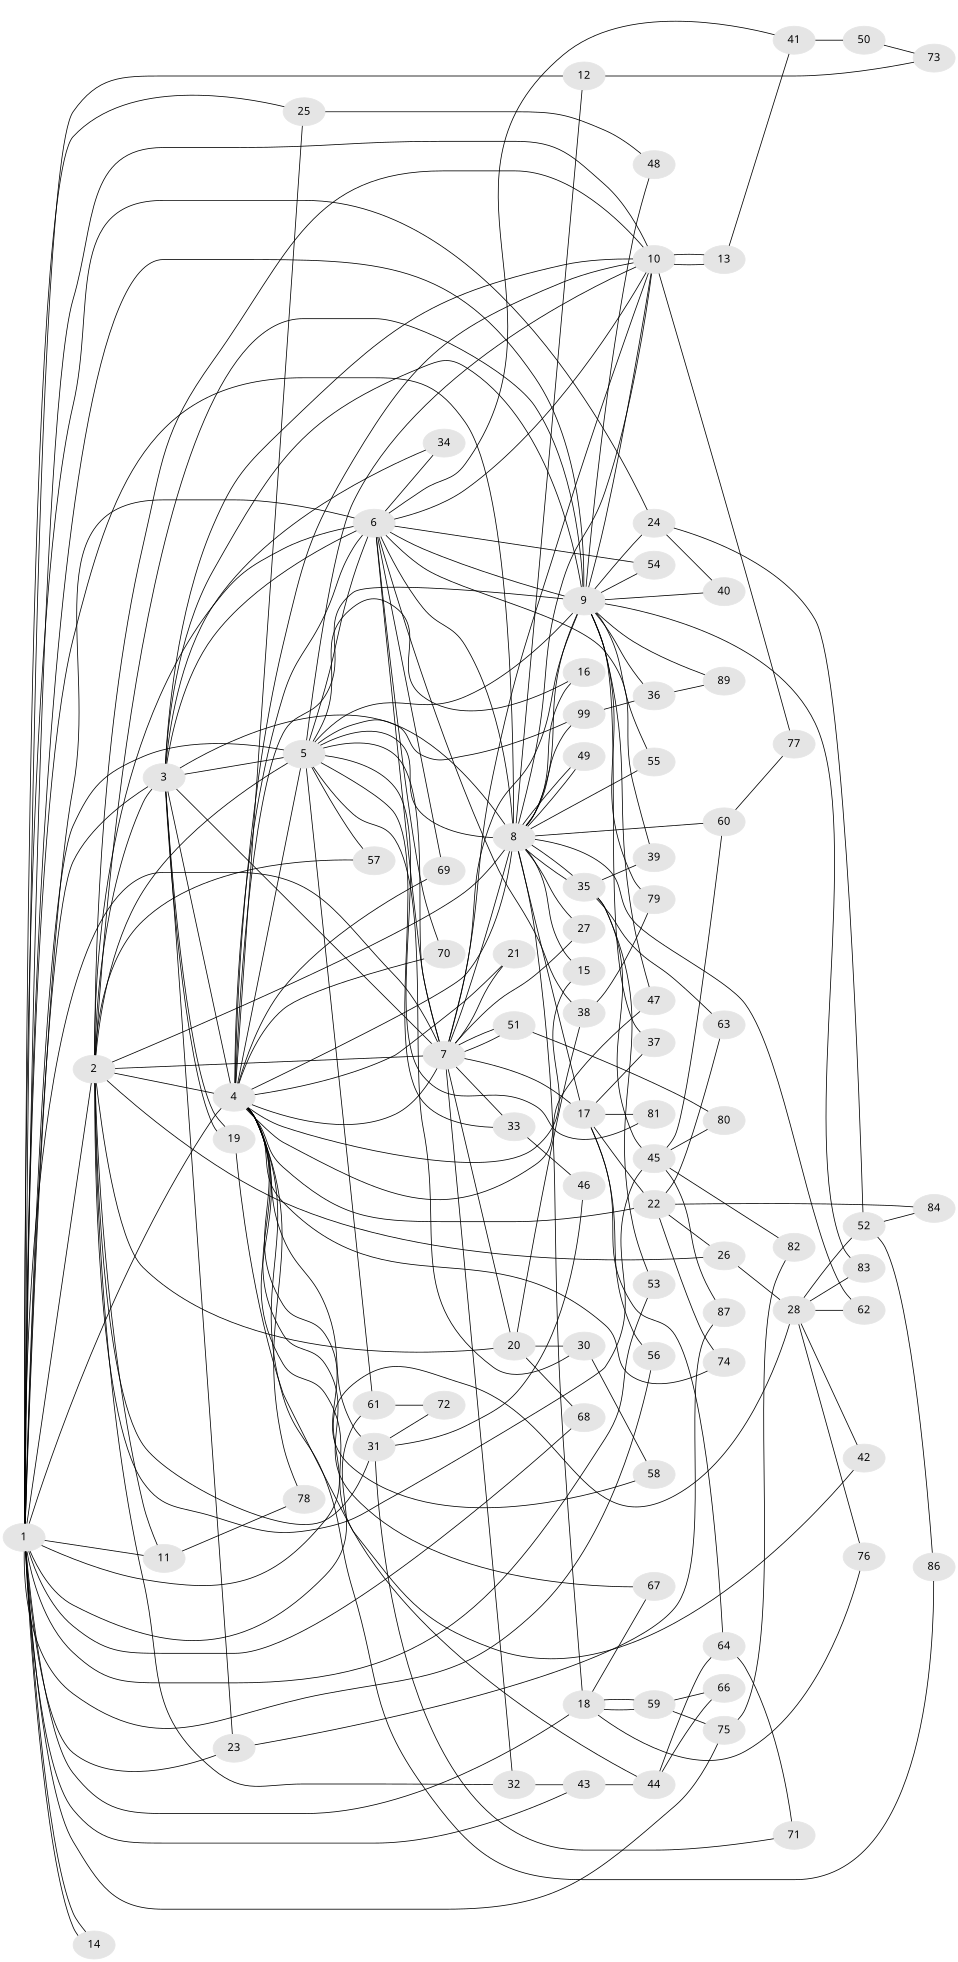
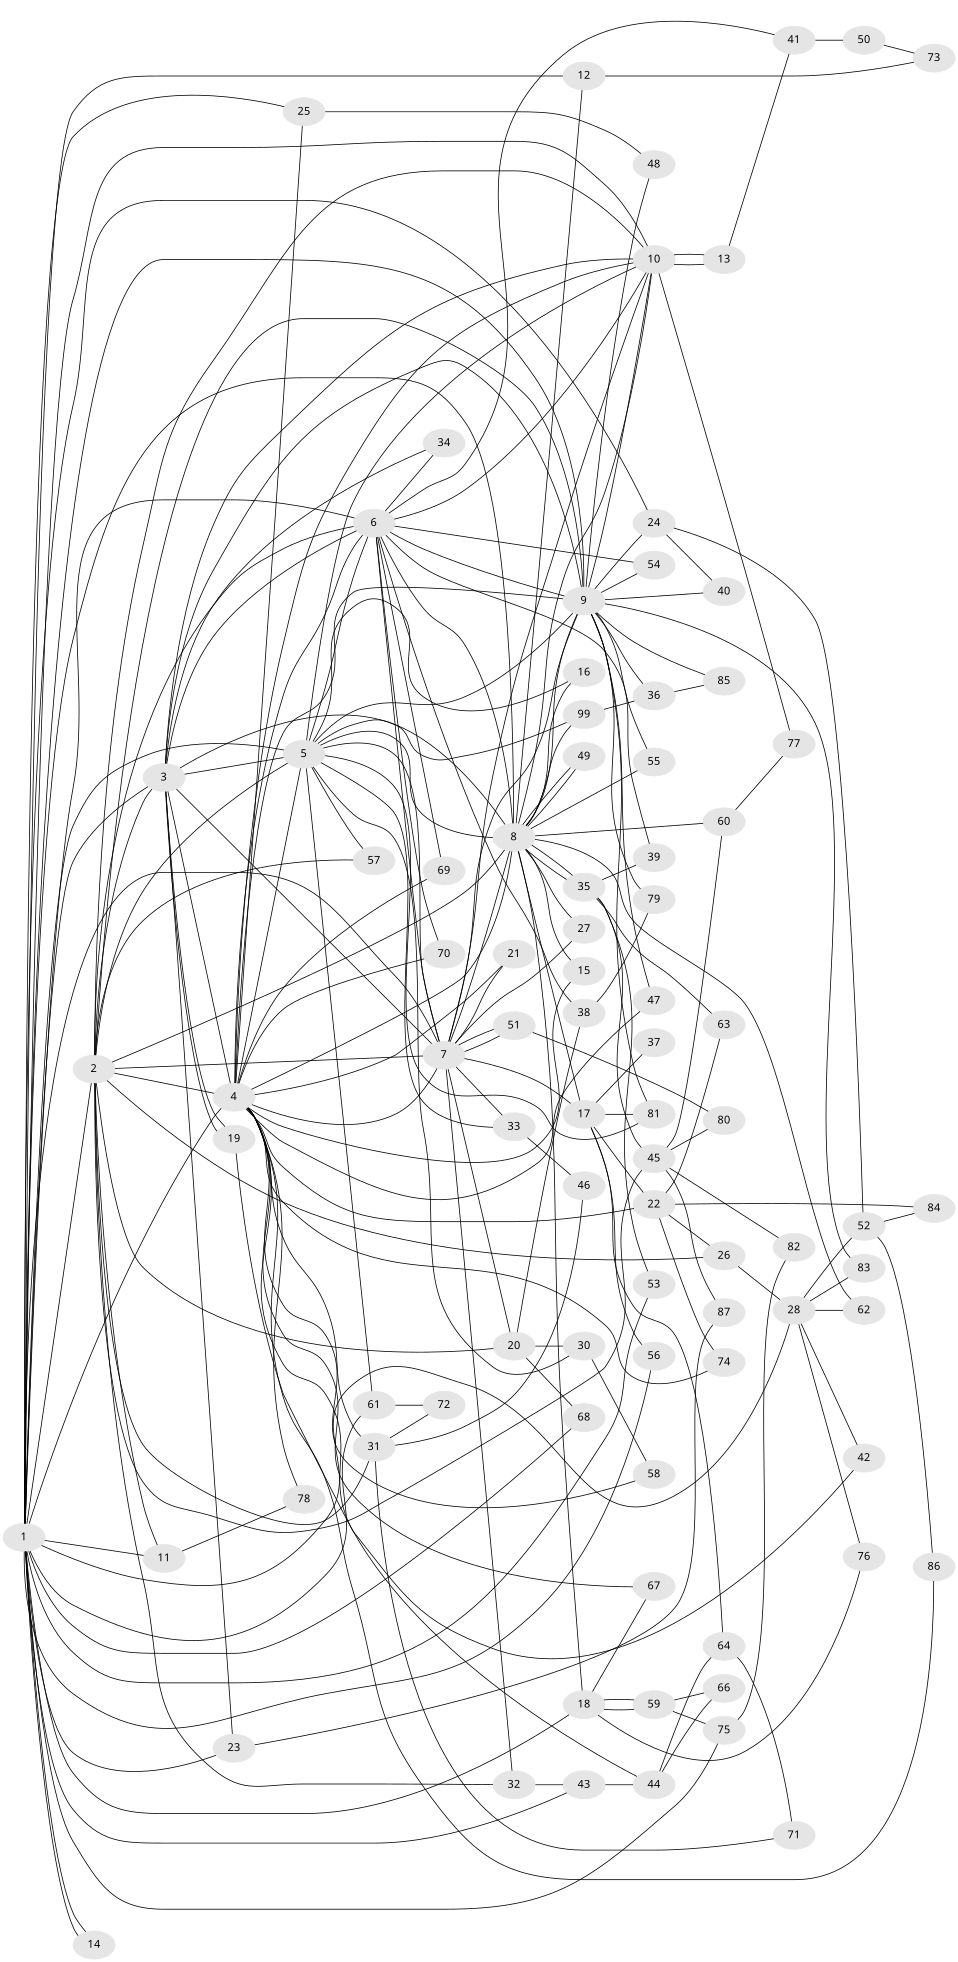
(724, 681) -> (724, 681)
(614, 845) -> (619, 858)
